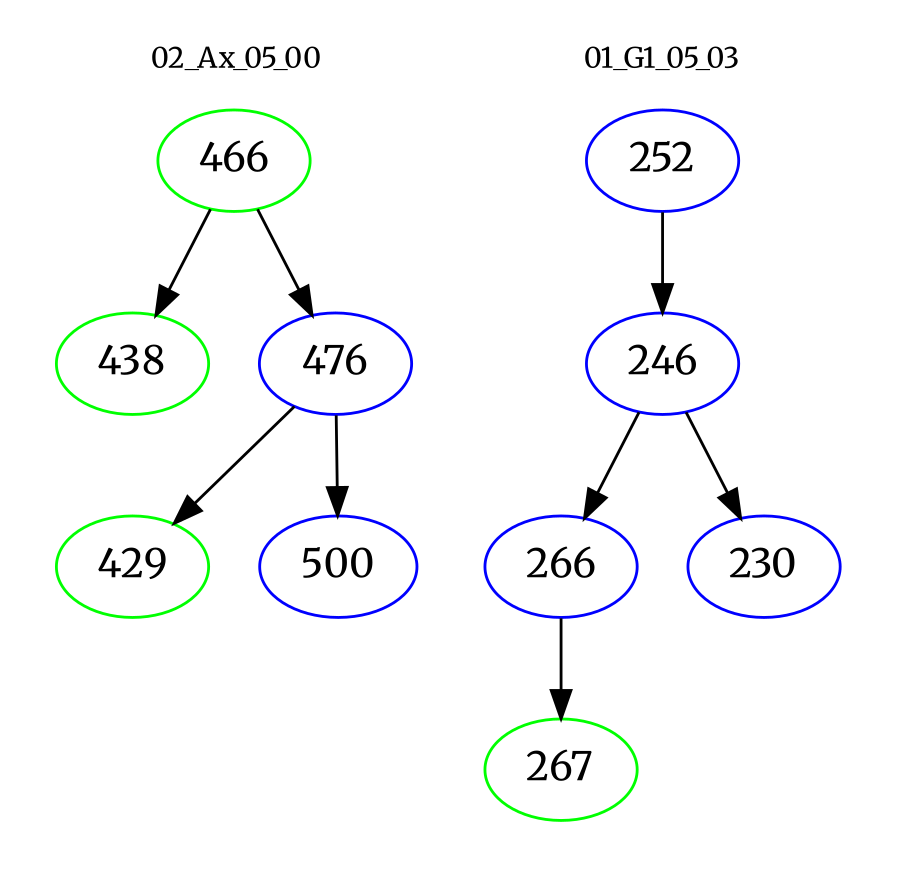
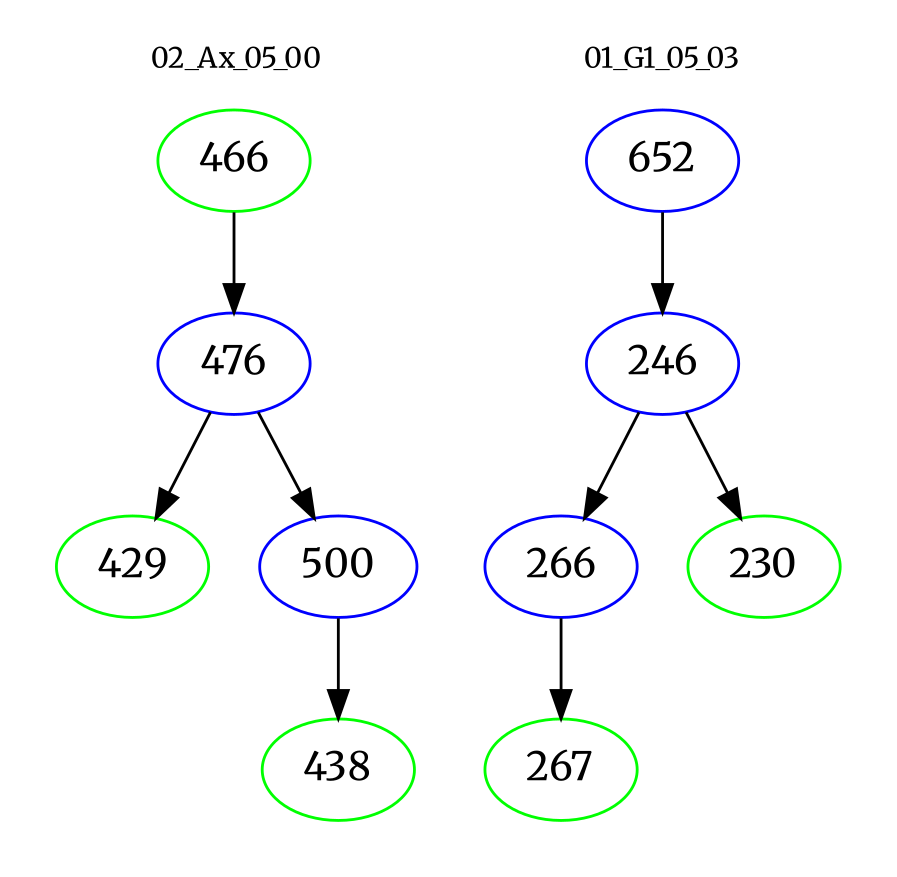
(663, 161) -> (663, 161)
(190, 250) -> (338, 654)
(764, 567) -> (764, 567)
